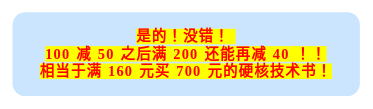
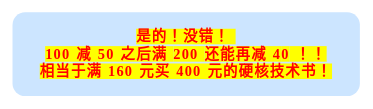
(186, 54) -> (186, 54)
